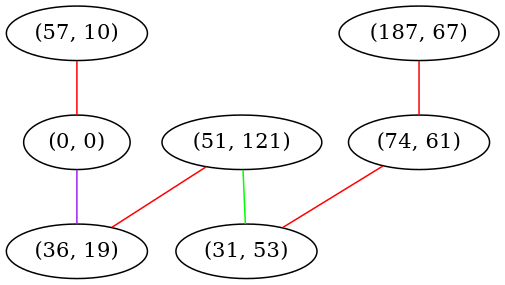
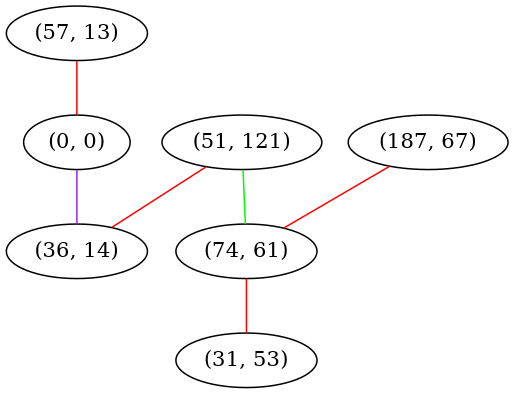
(77, 33) -> (77, 33)
(244, 197) -> (244, 197)
(77, 251) -> (77, 251)
